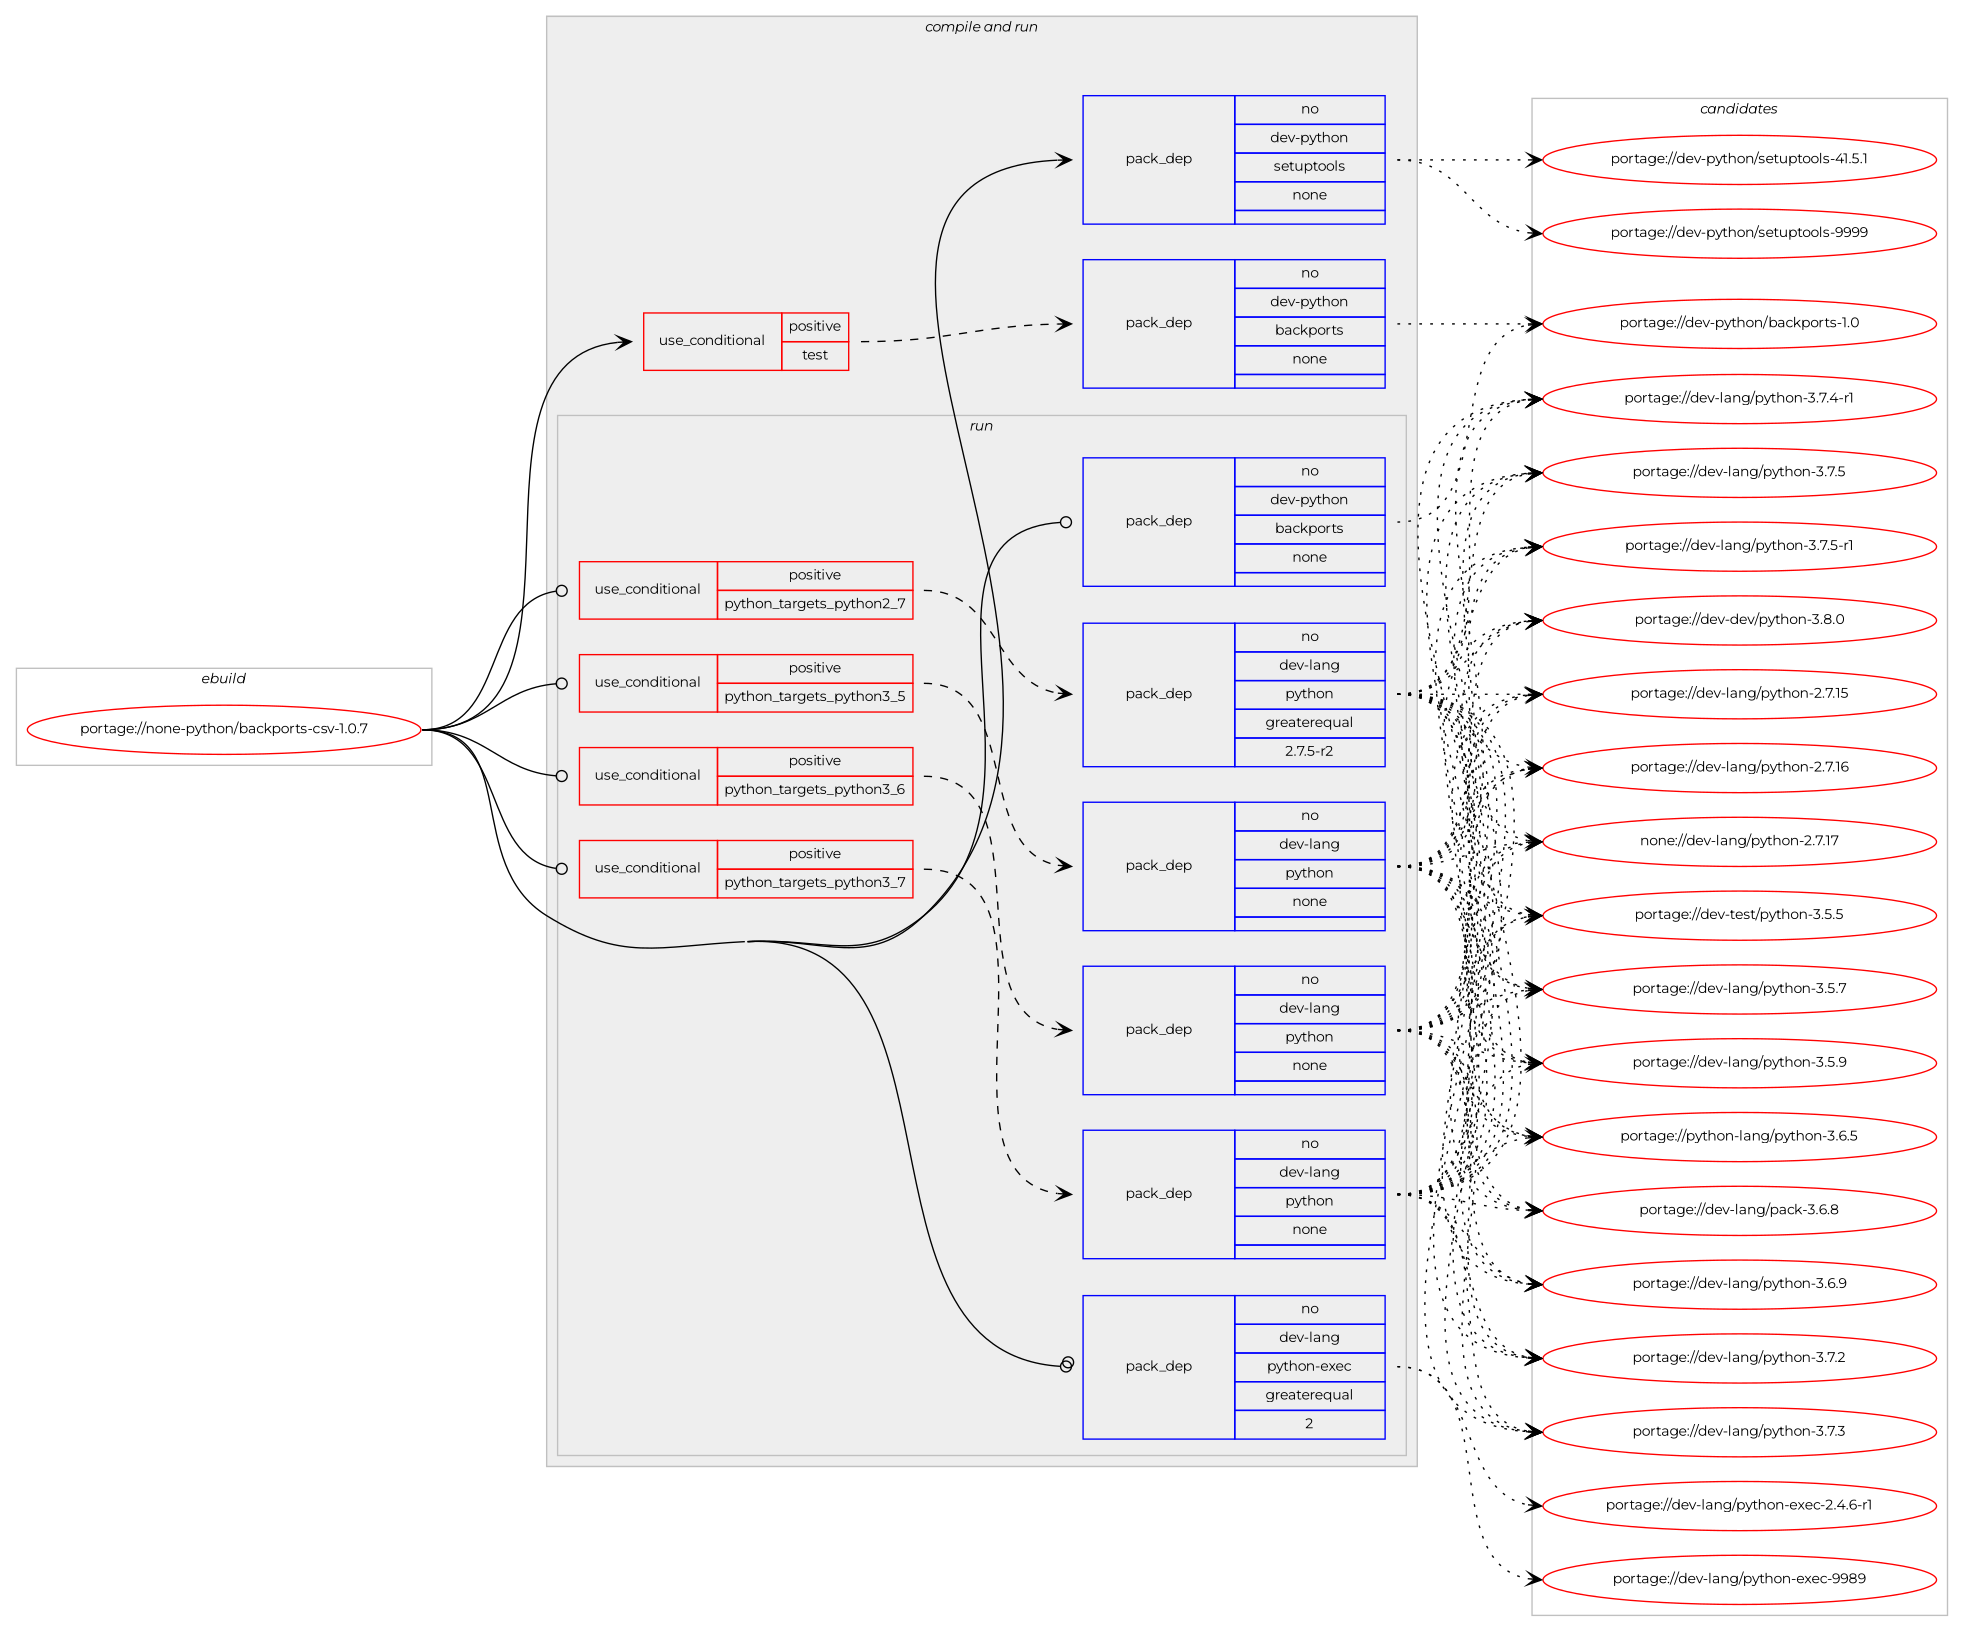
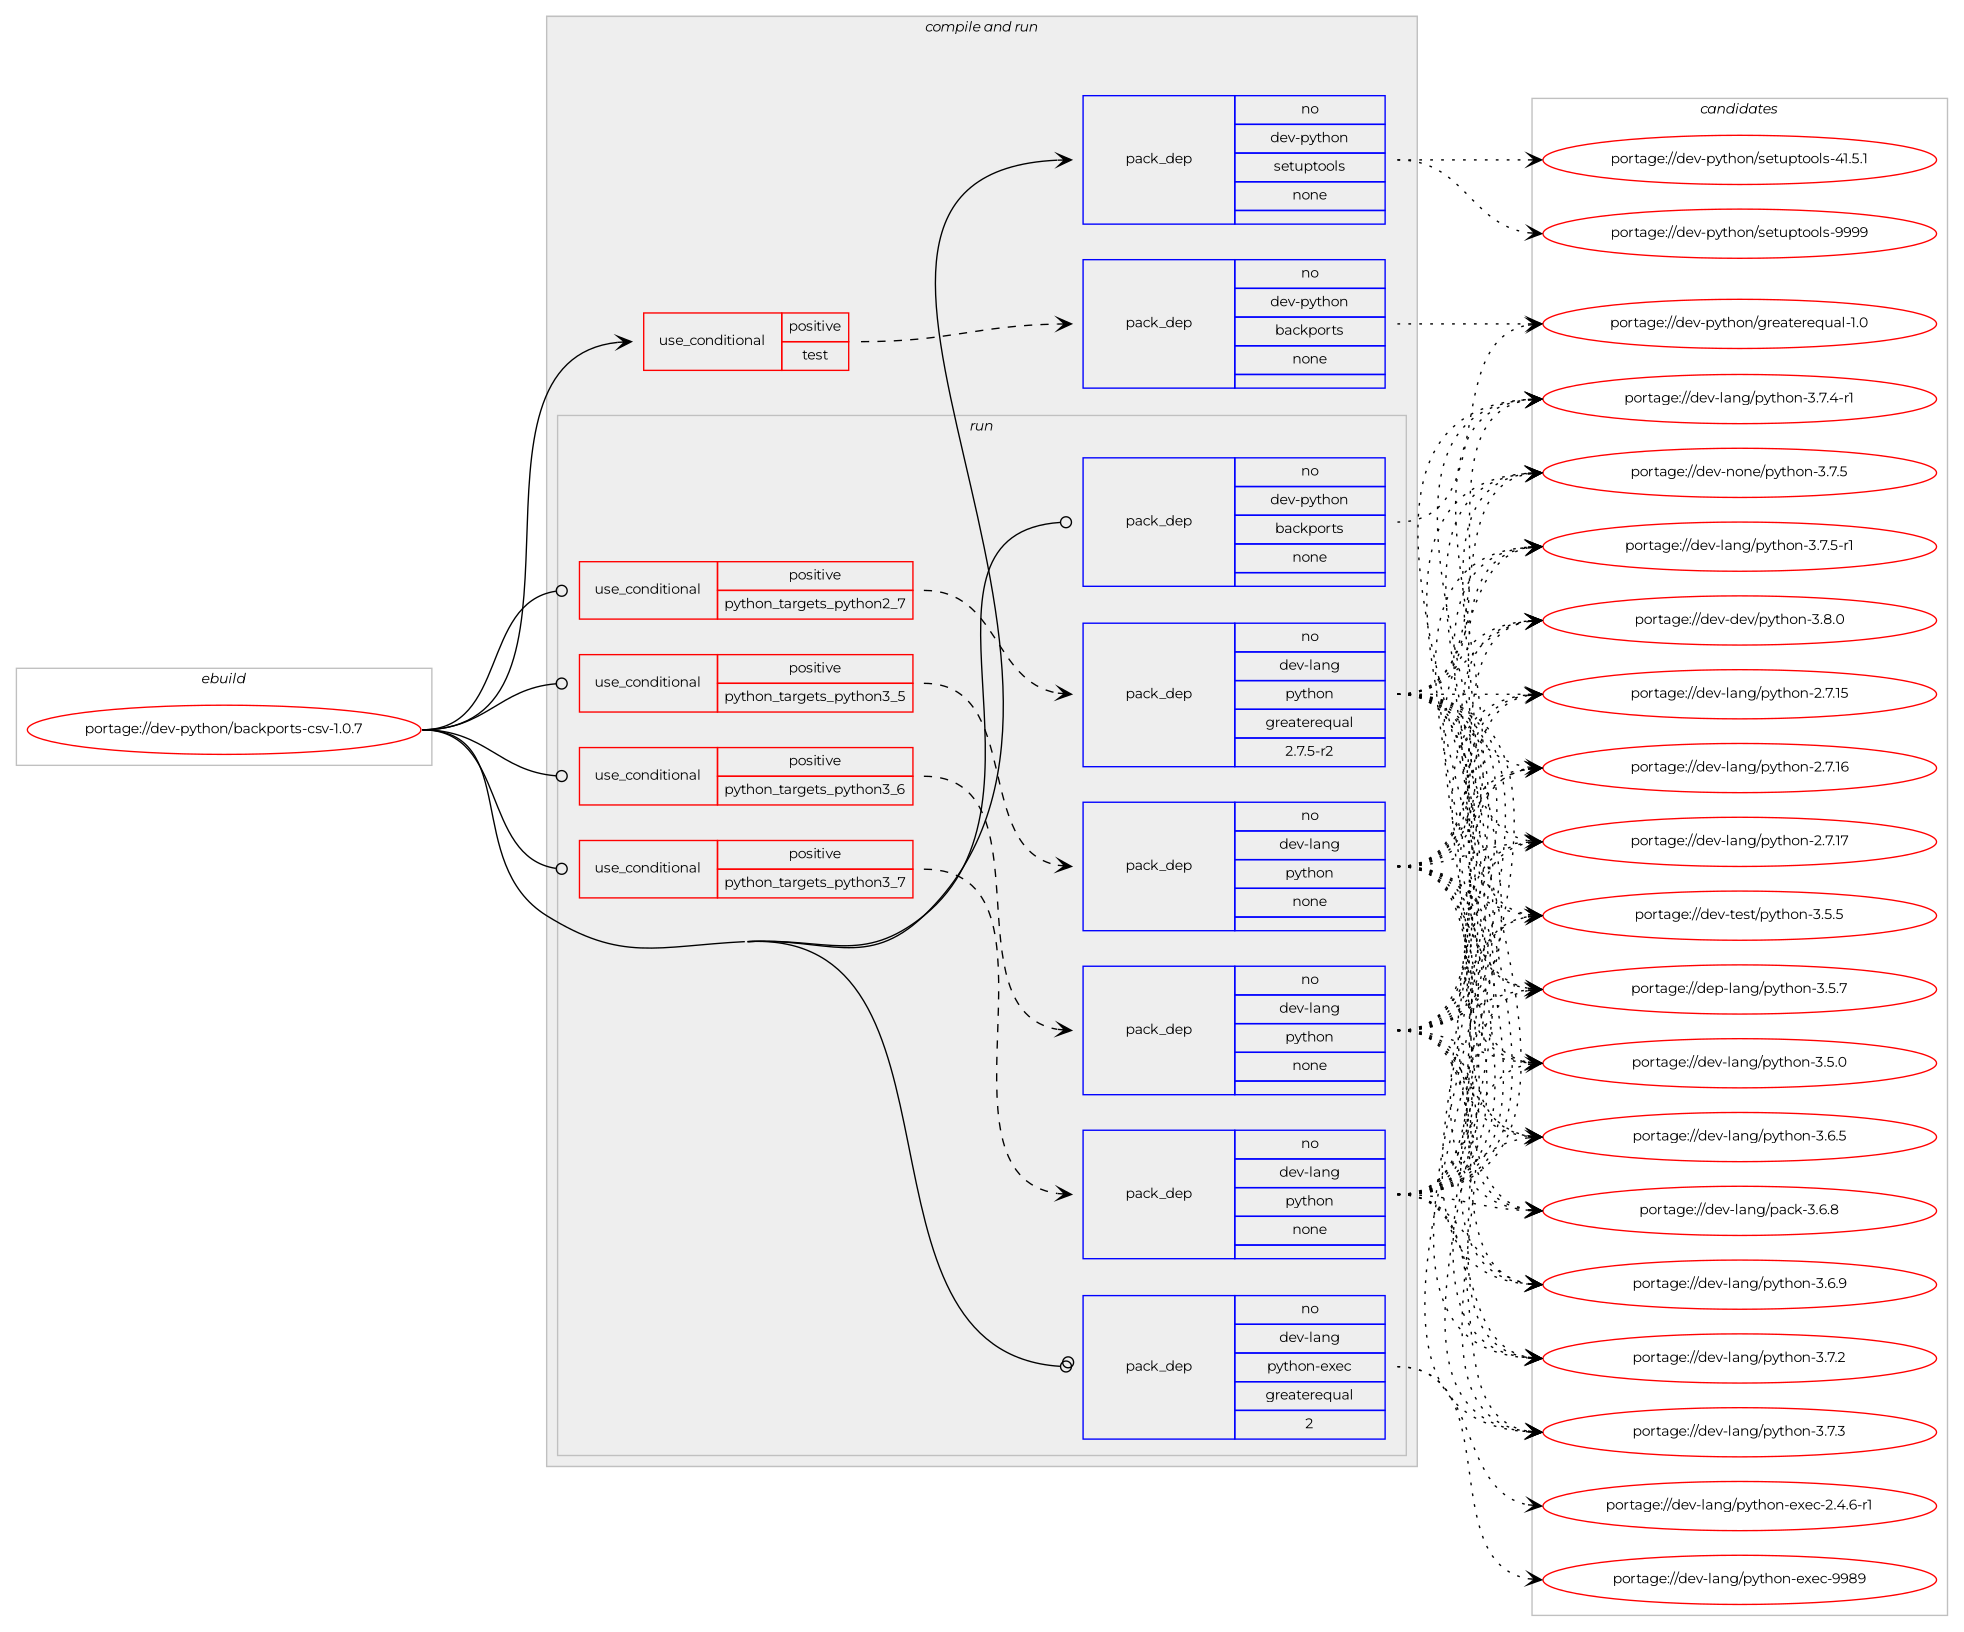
(1740, 324) -> (1740, 324)
(1740, 473) -> (1740, 473)
(224, 730) -> (224, 730)
(1740, 842) -> (1740, 842)
(1740, 989) -> (1740, 989)
(1740, 1063) -> (1740, 1063)
(1740, 1137) -> (1740, 1137)
